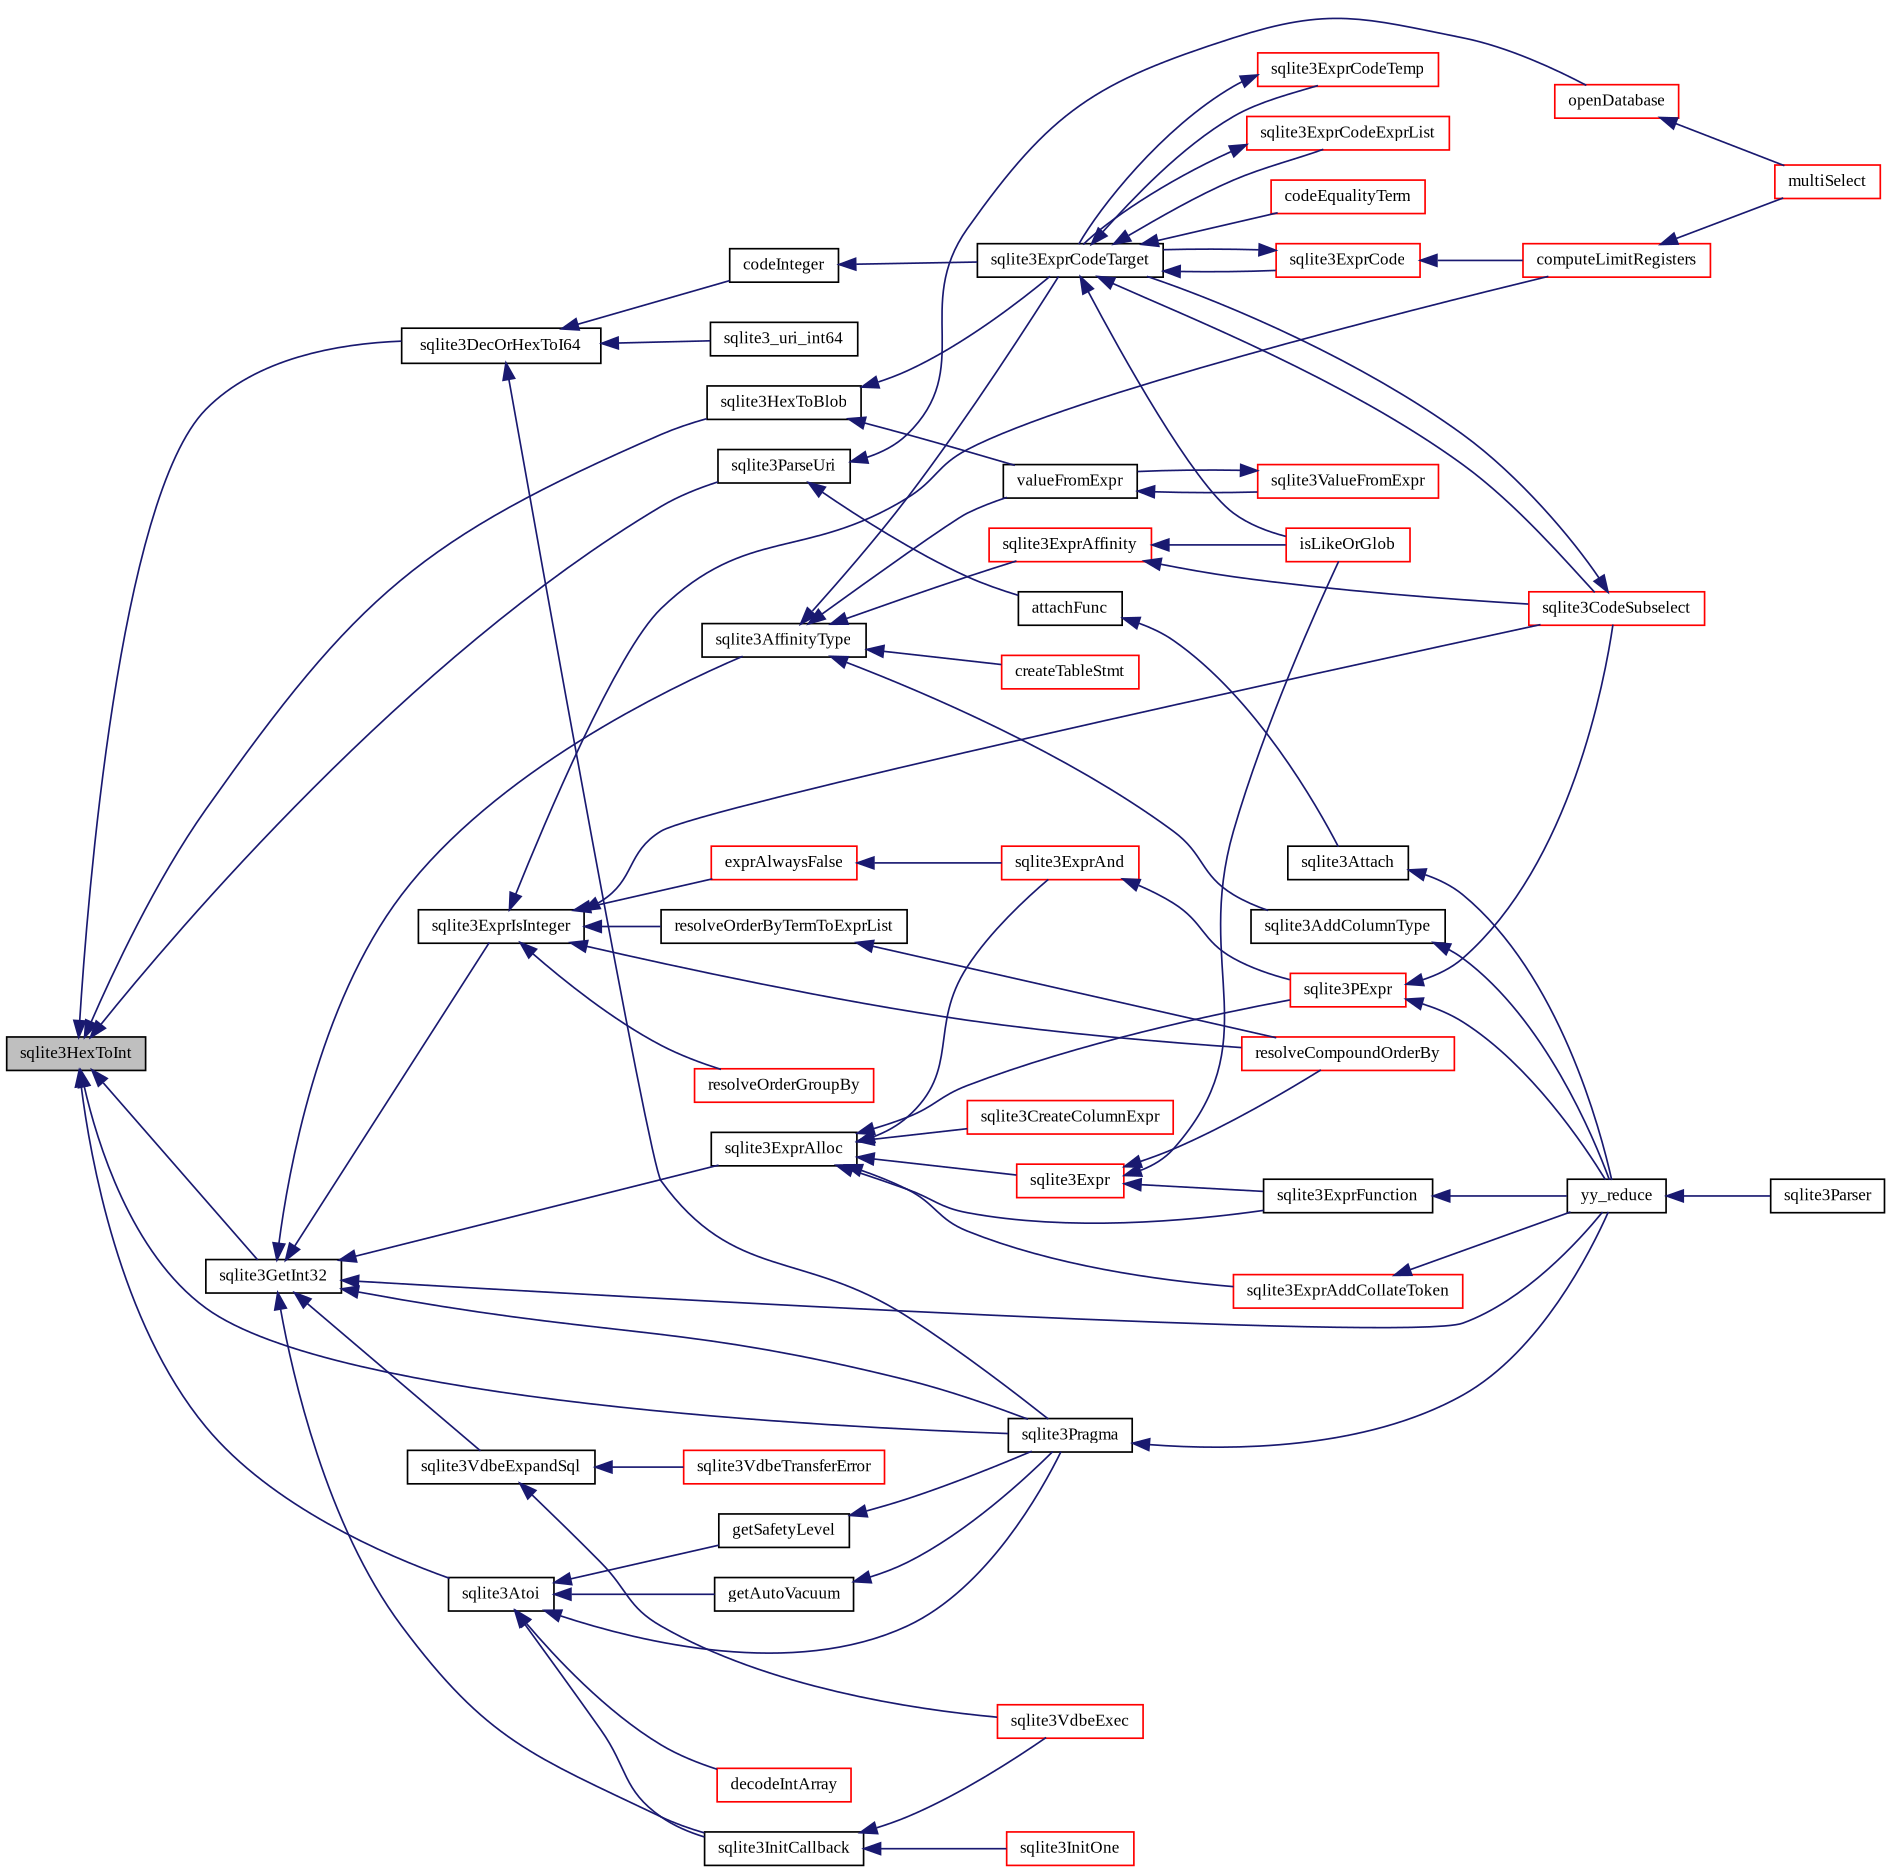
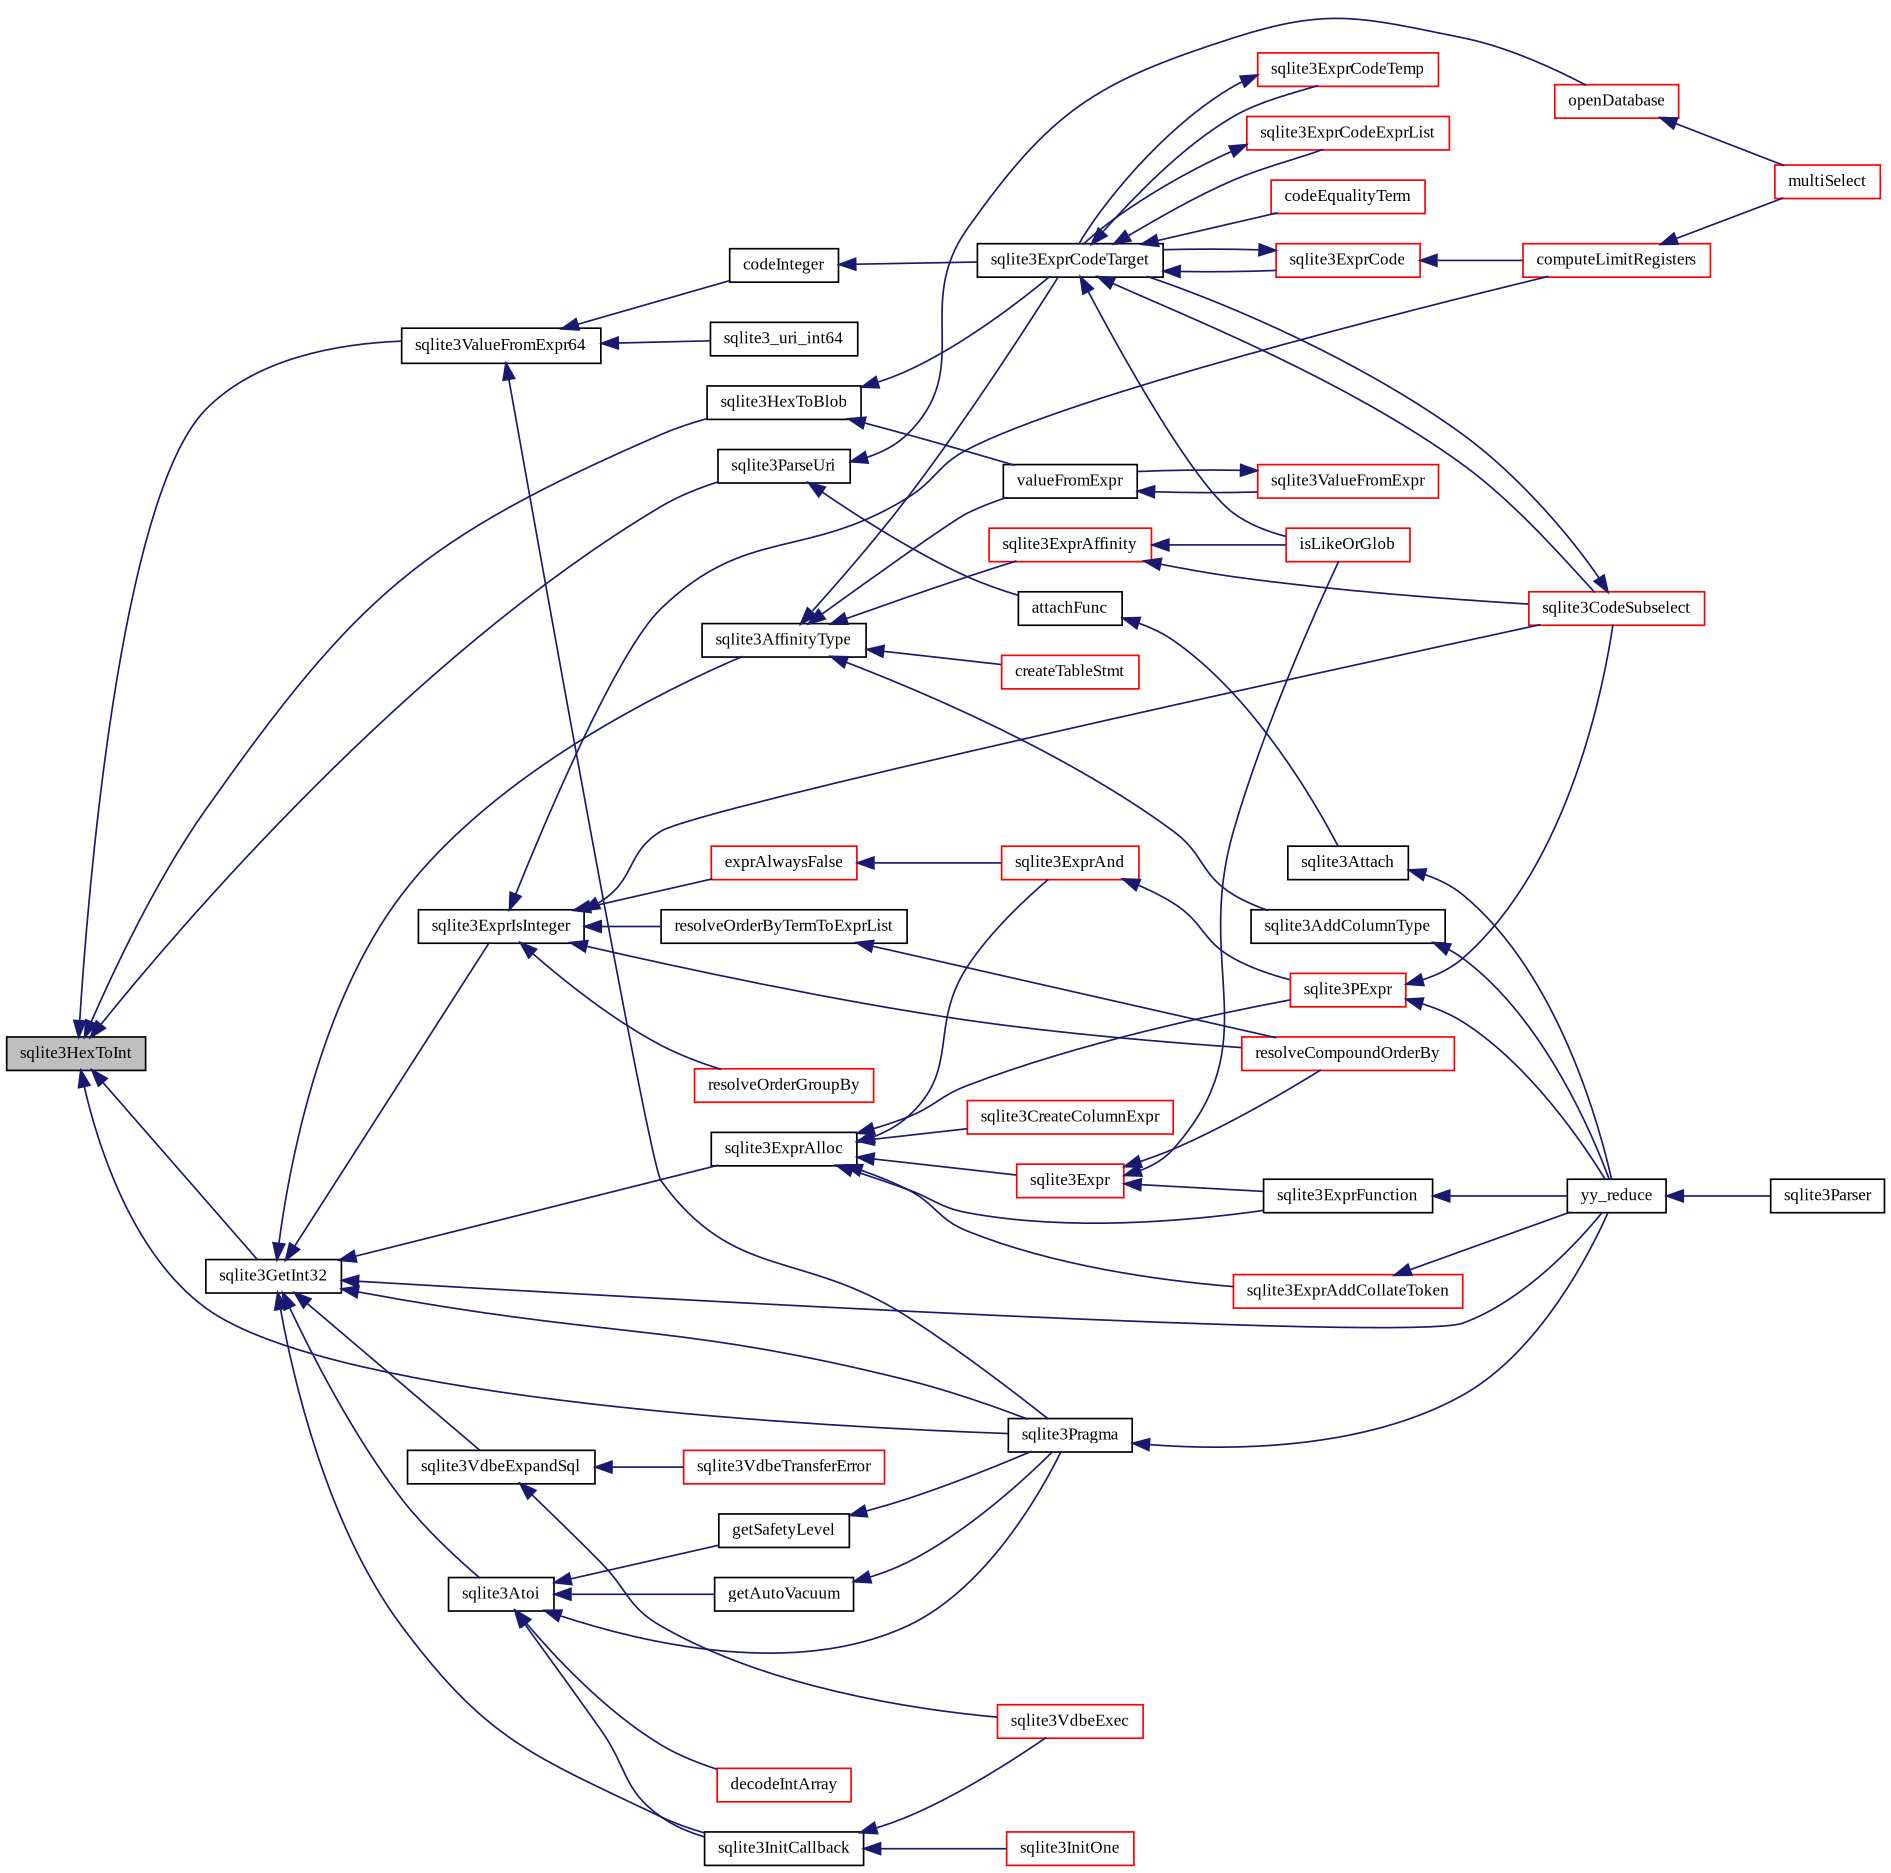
(501, 346) -> (501, 346)
(184, 1396) -> (370, 1454)
